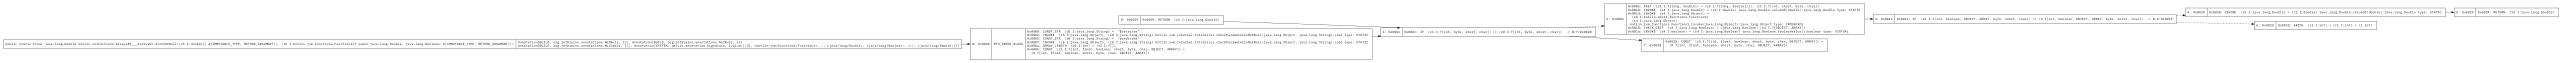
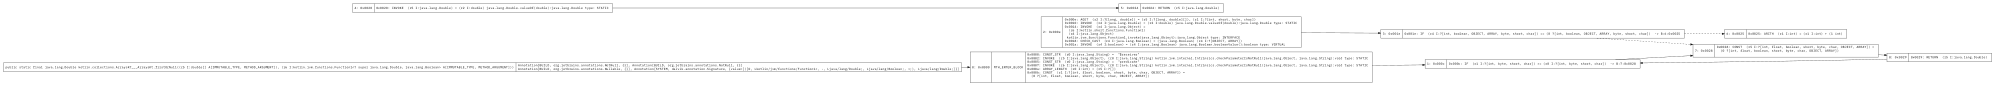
(2180, 15) -> (1644, 41)
(1585, 27) -> none
none -> (1881, 55)
